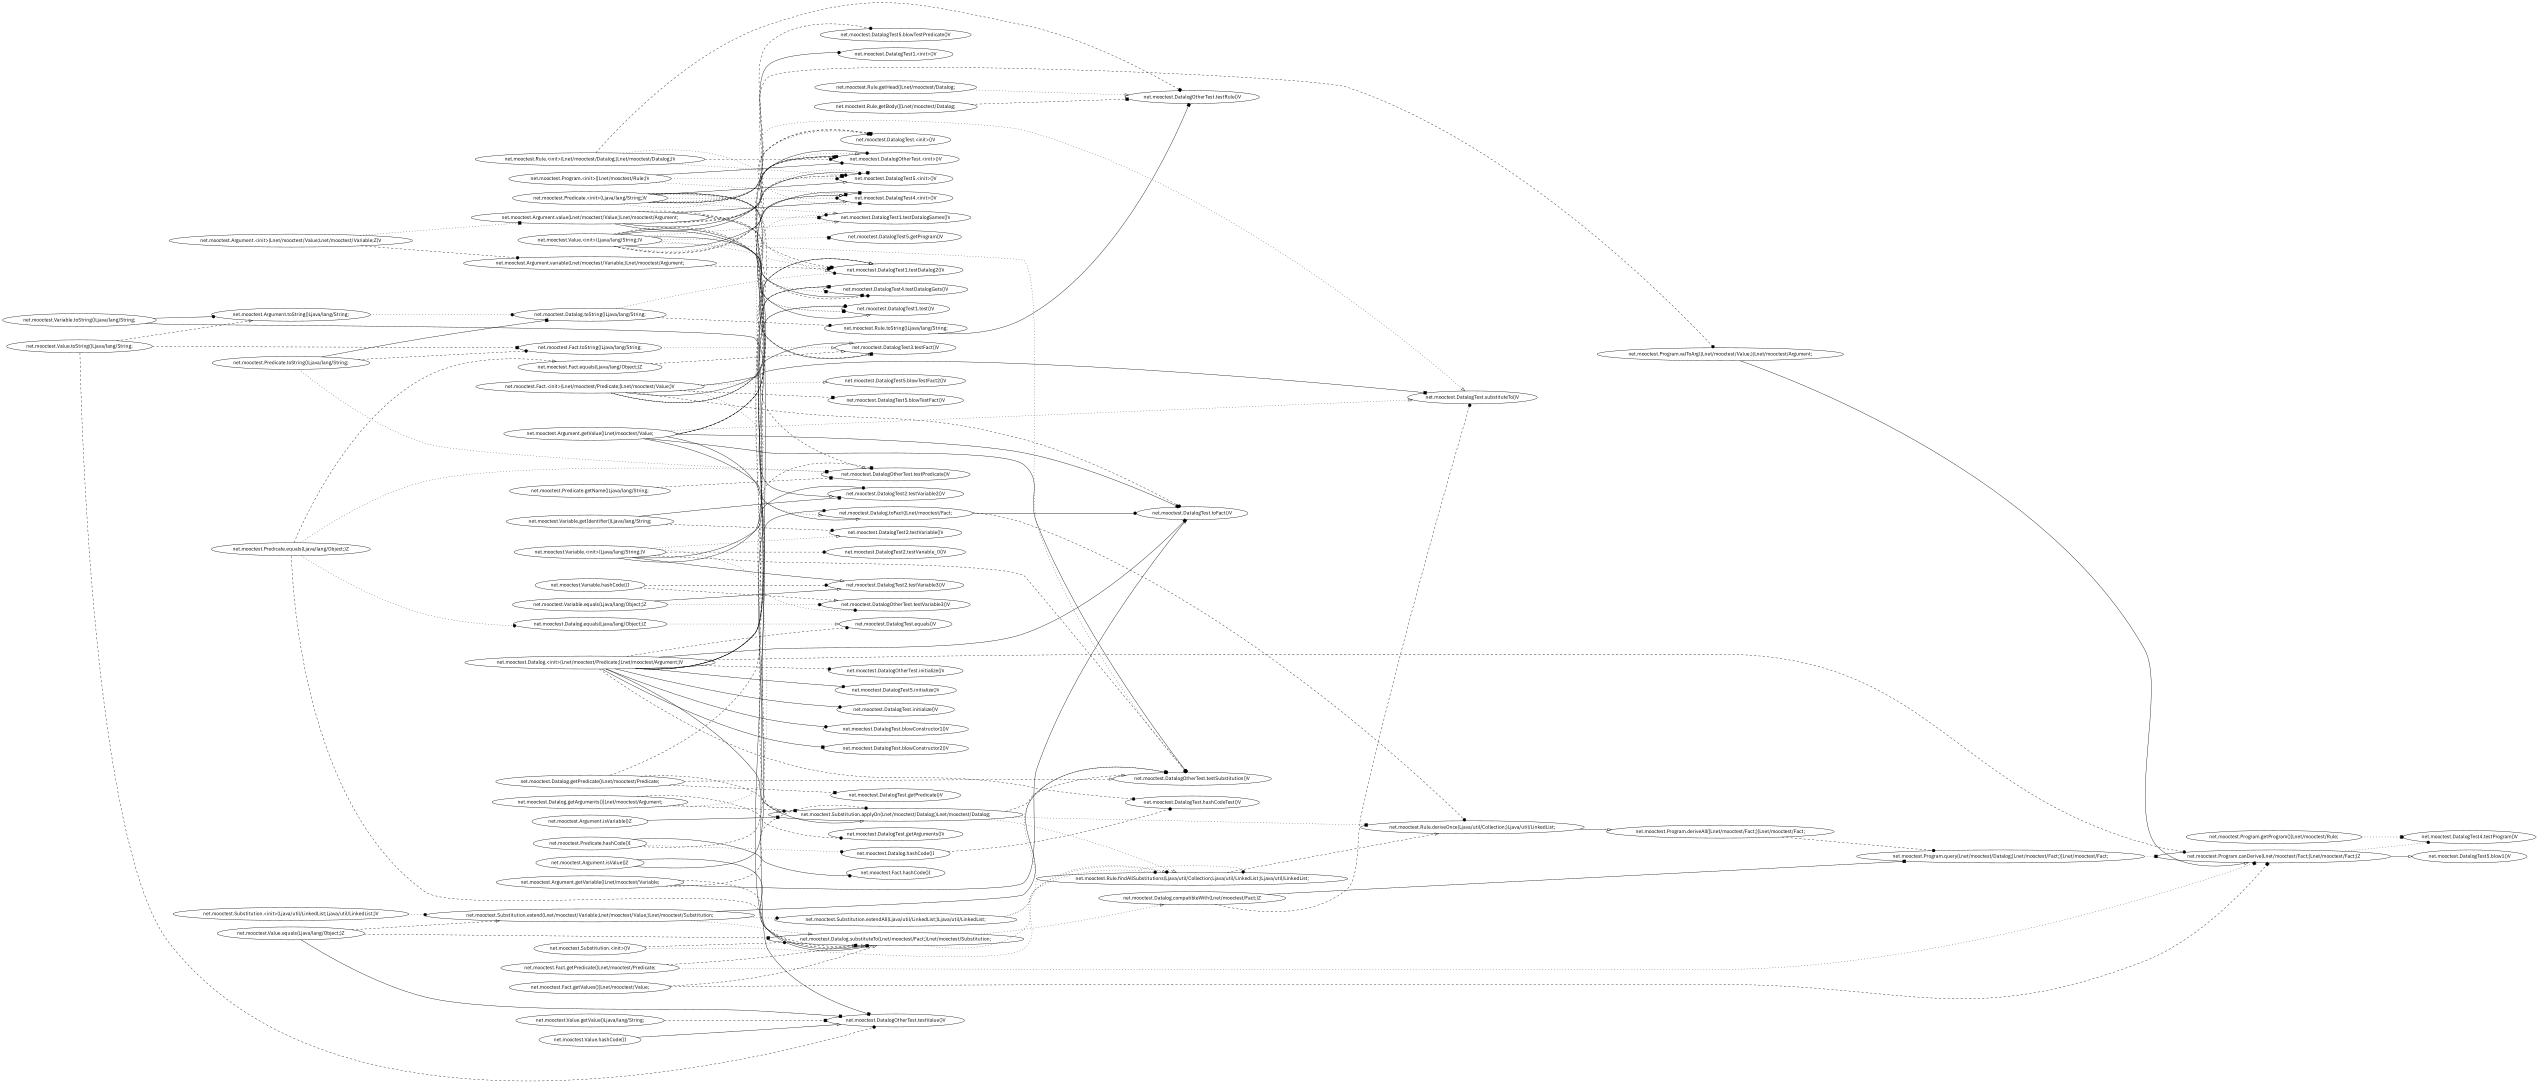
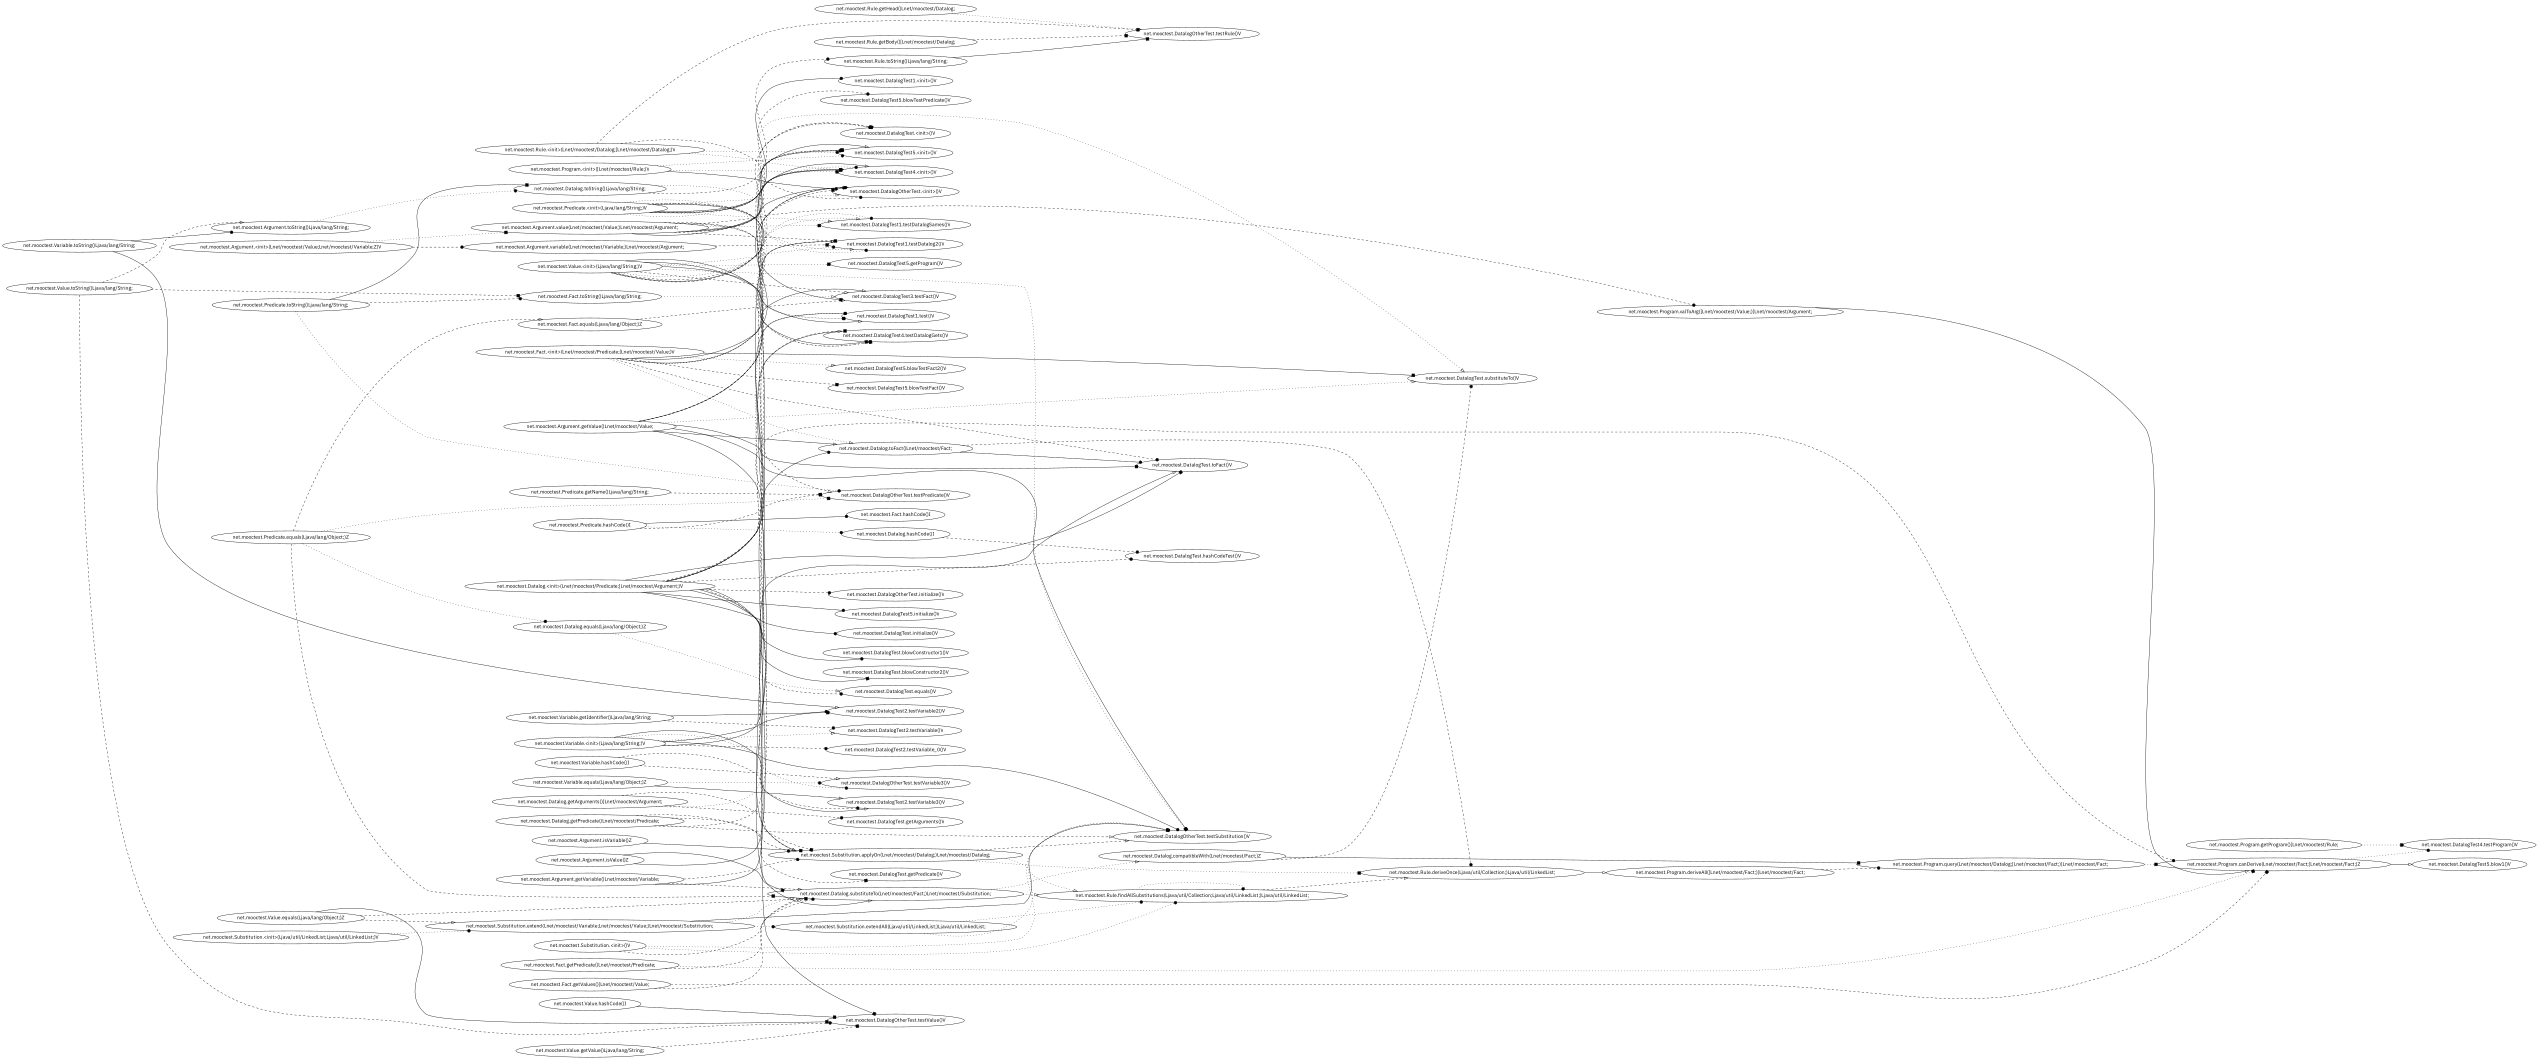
(965, 567) -> (923, 766)
none -> (952, 945)
(737, 1031) -> (735, 1012)
